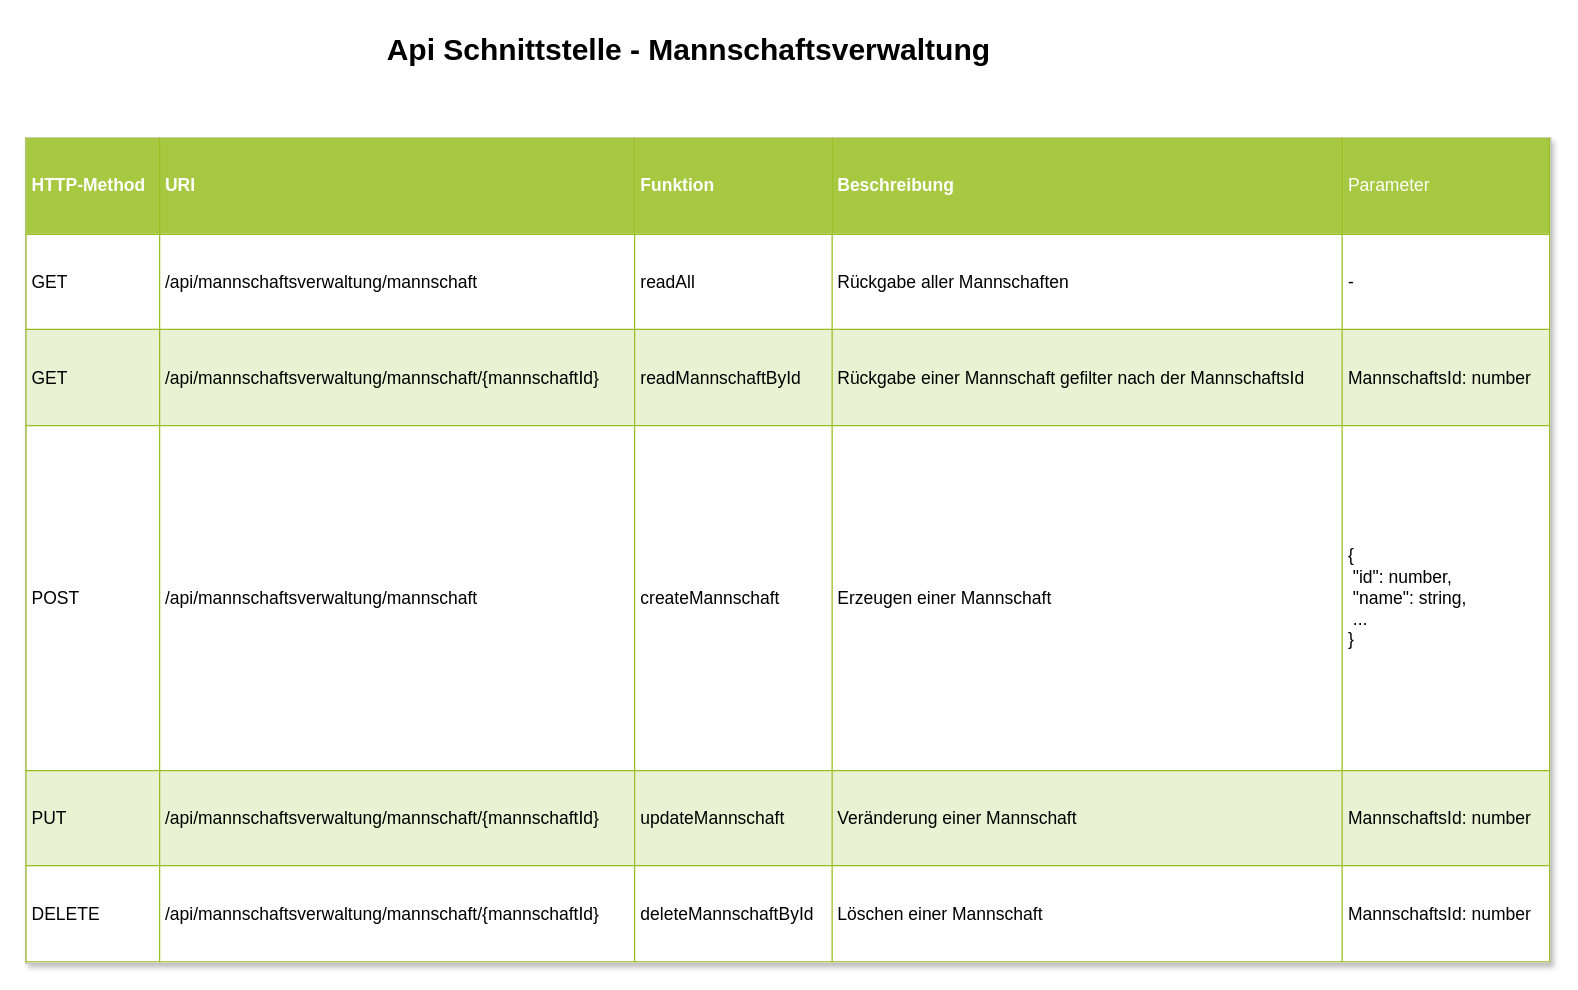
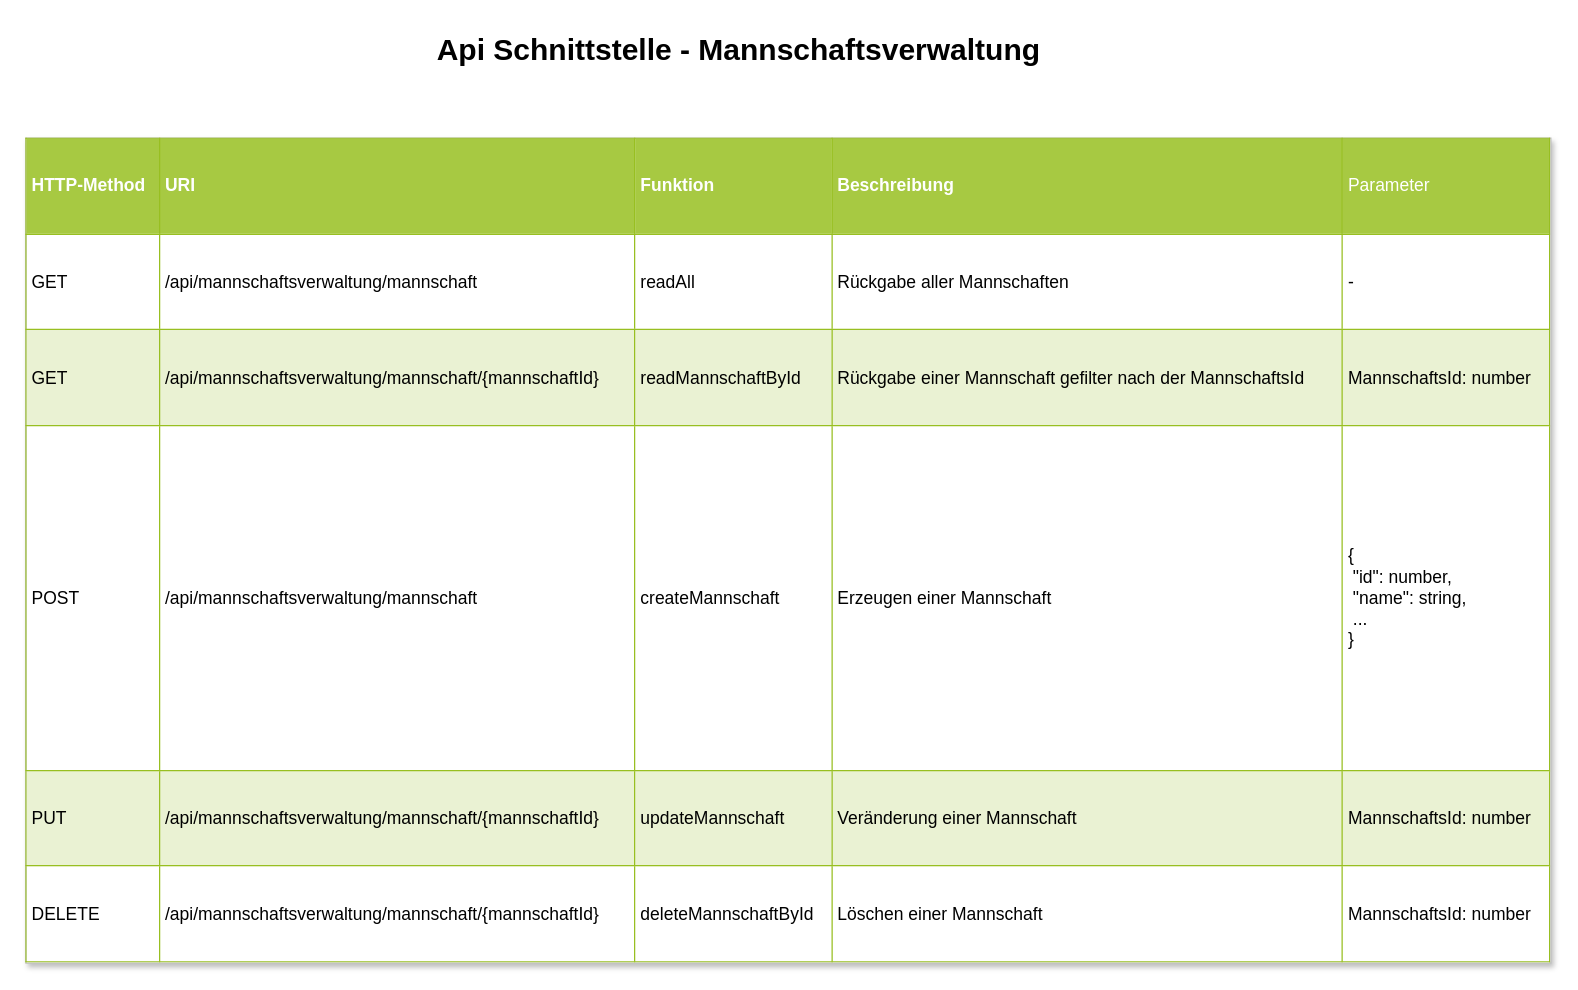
(688, 51) -> (738, 51)
